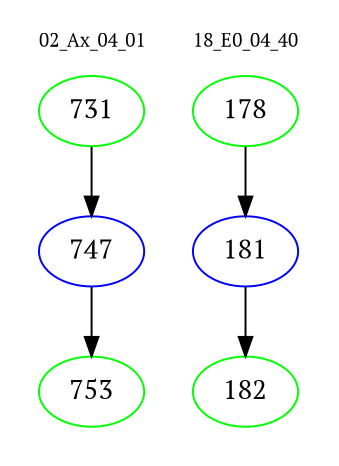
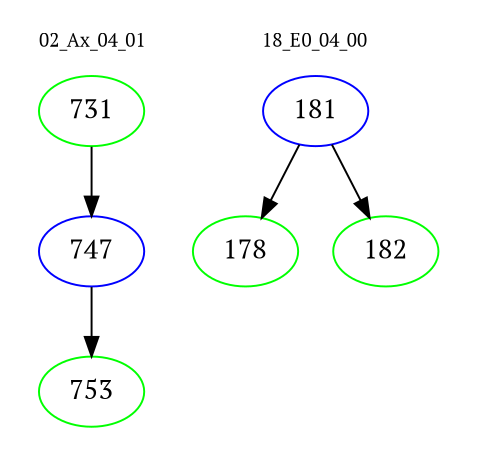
(246, 42) -> (316, 42)
(246, 172) -> (285, 172)
